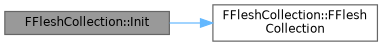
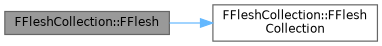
(87, 23) -> (87, 23)
